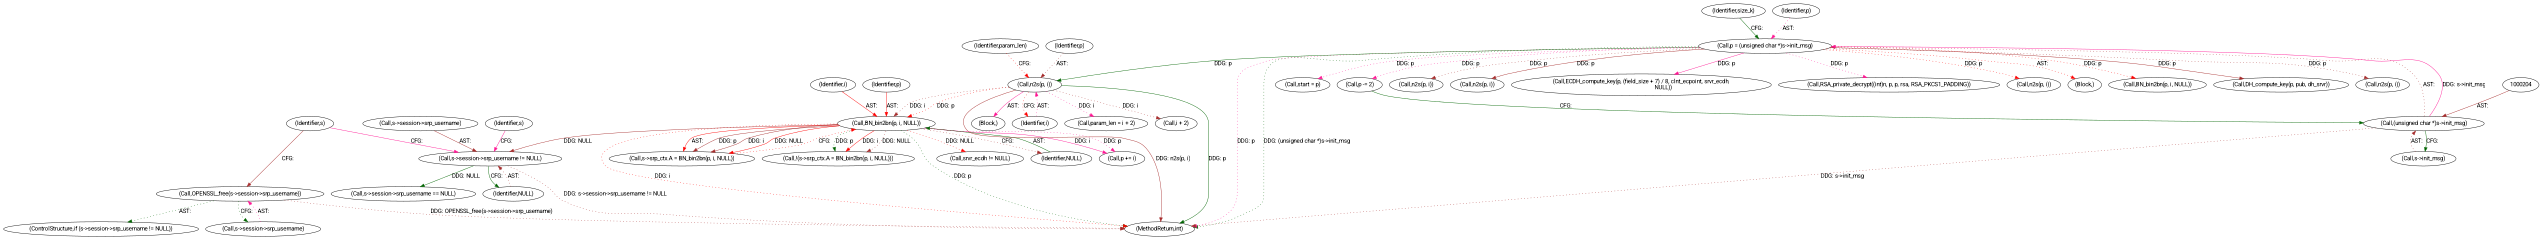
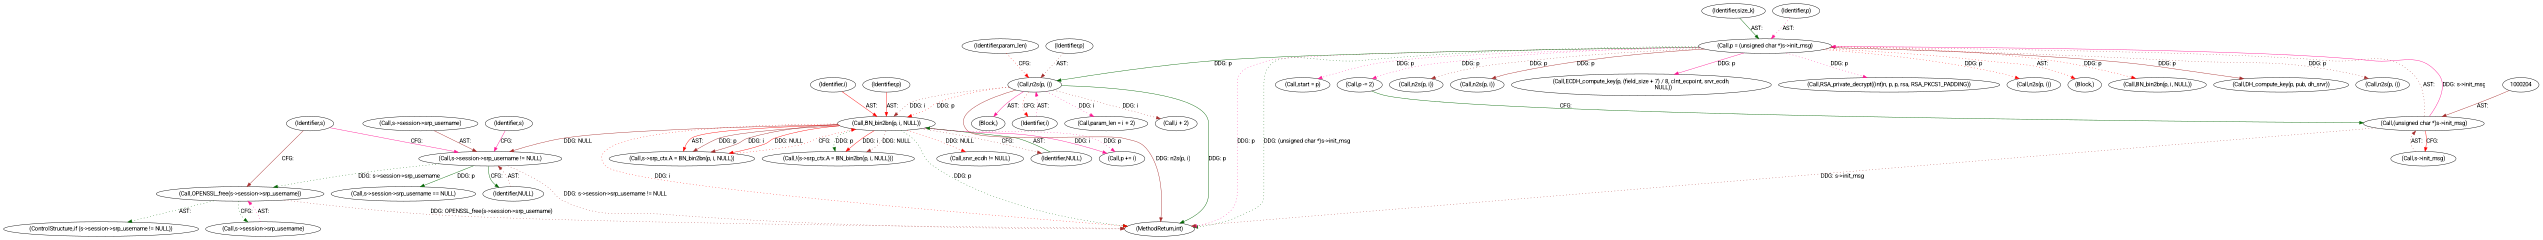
(1758, 28) -> (1758, 28)
(2426, 139) -> (2426, 139)
none -> (358, 173)
(466, 176) -> (466, 176)
